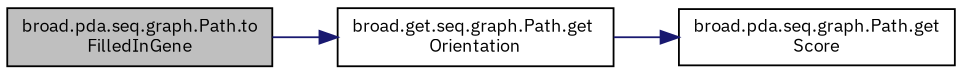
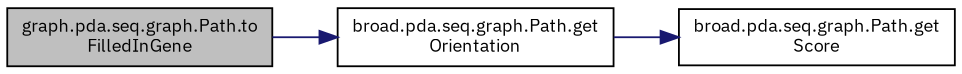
(140, 37) -> (140, 37)
(476, 37) -> (476, 37)
